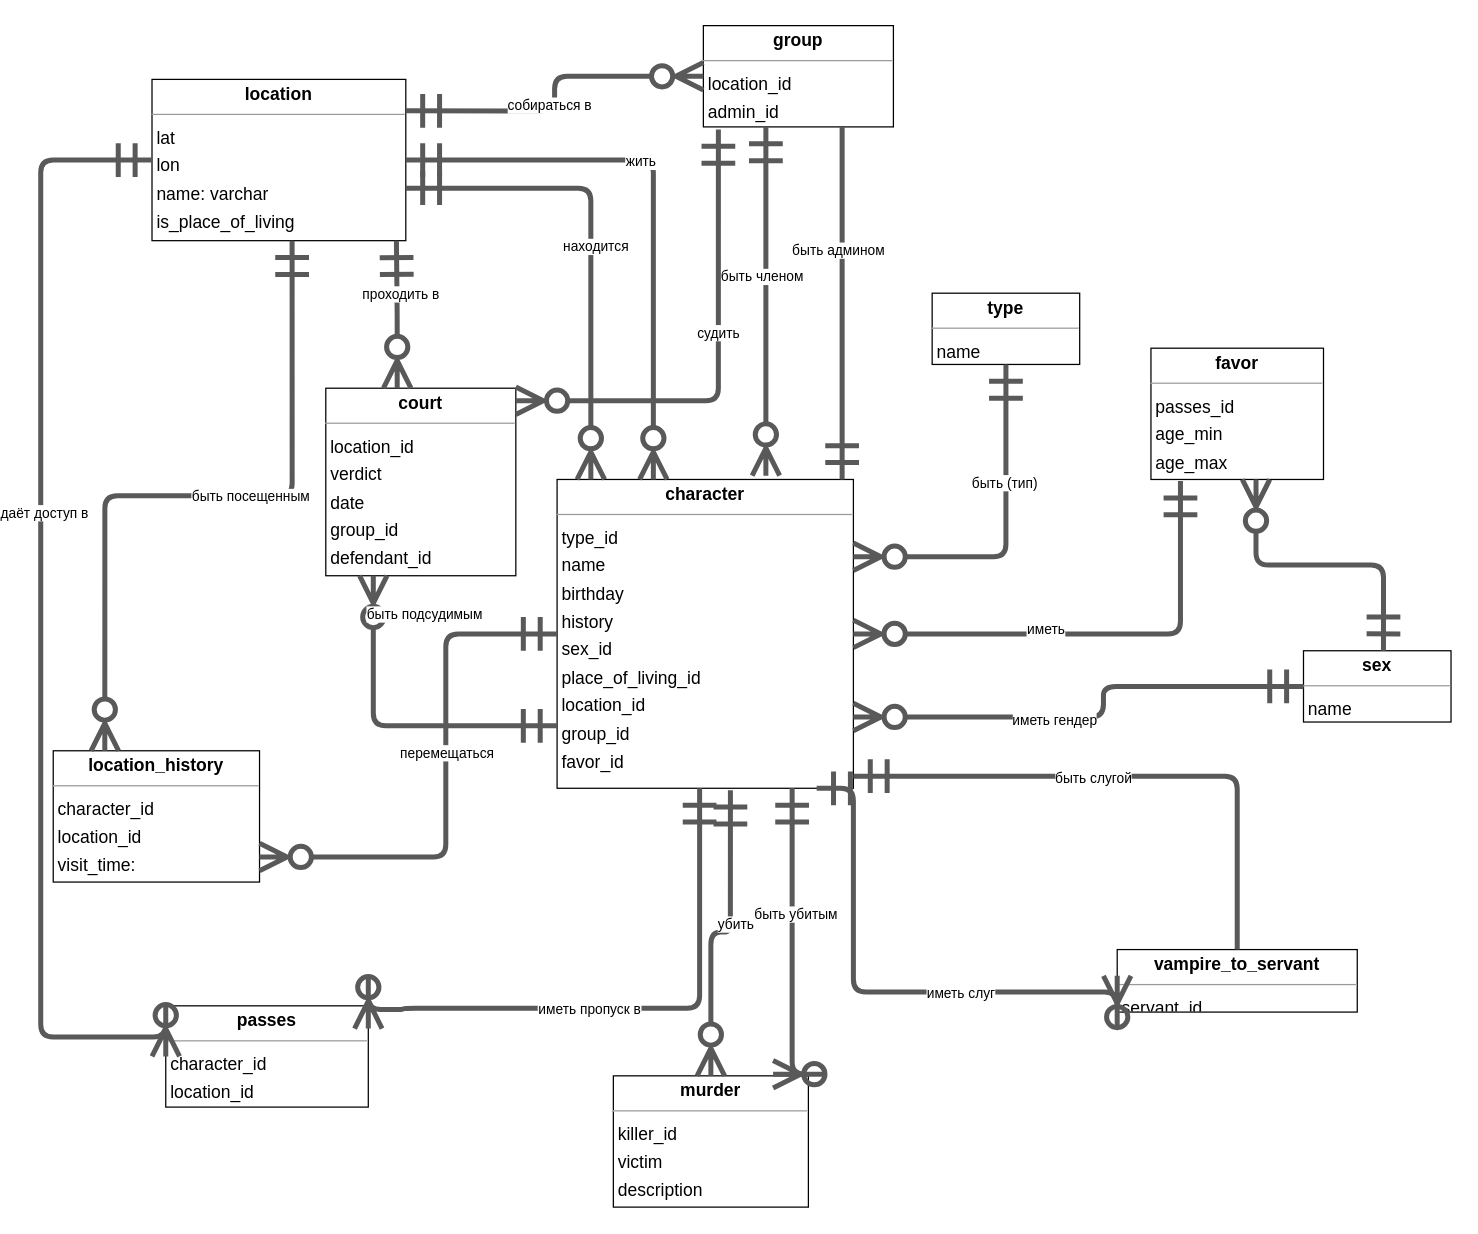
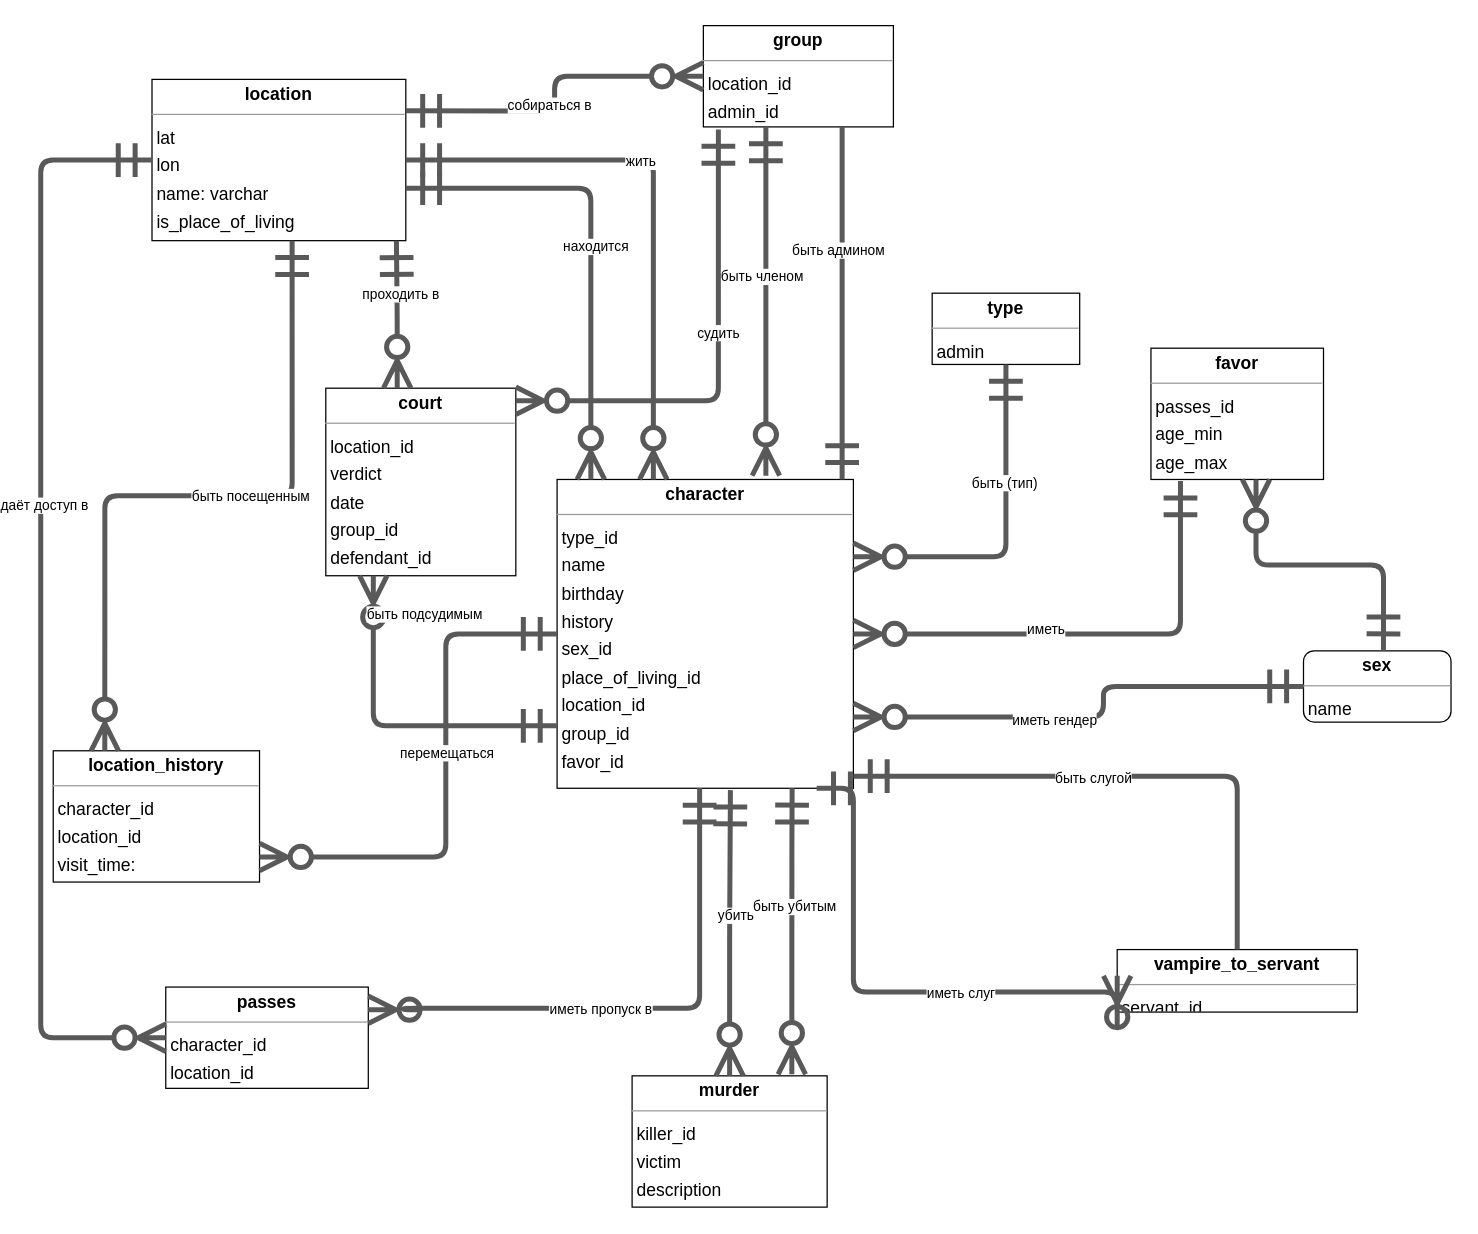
(951, 314) -> (954, 314)
(1377, 686) -> (1377, 686)
(267, 1056) -> (267, 1038)
(711, 1141) -> (729, 1141)
